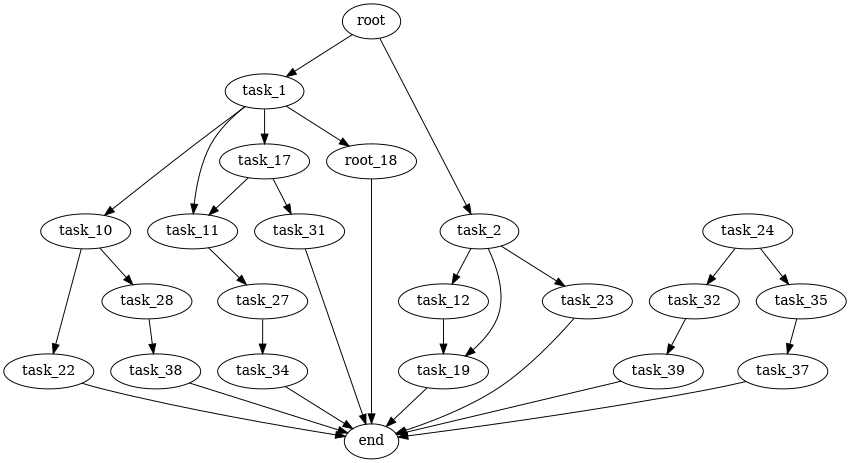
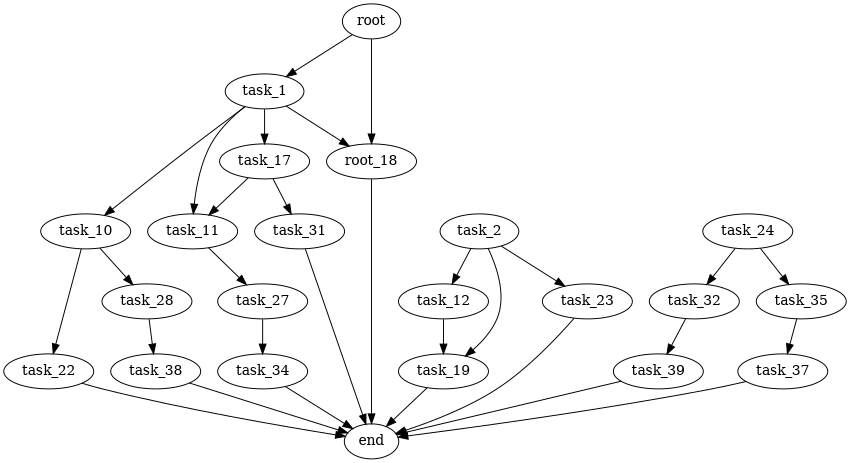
(423, 122) -> (372, 86)
